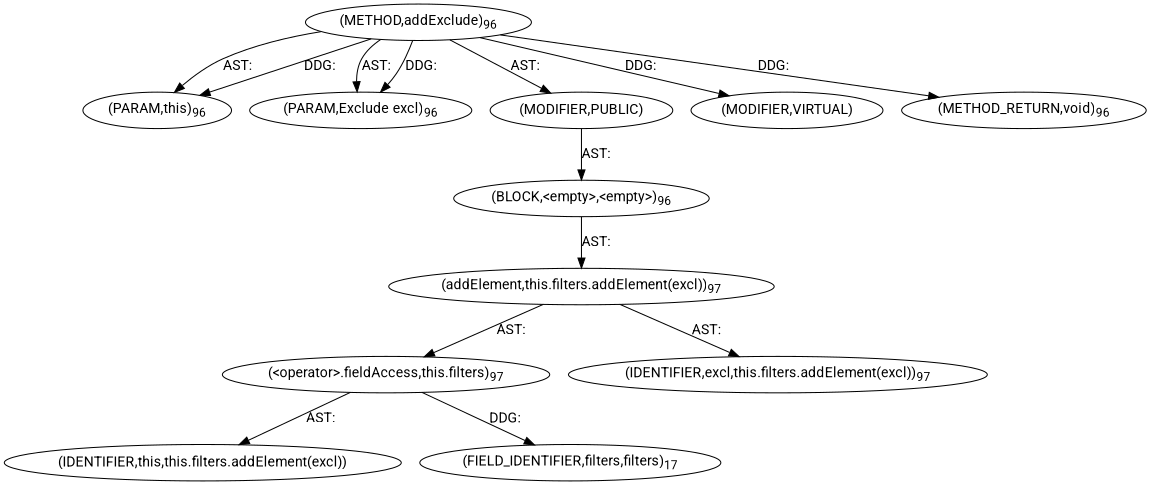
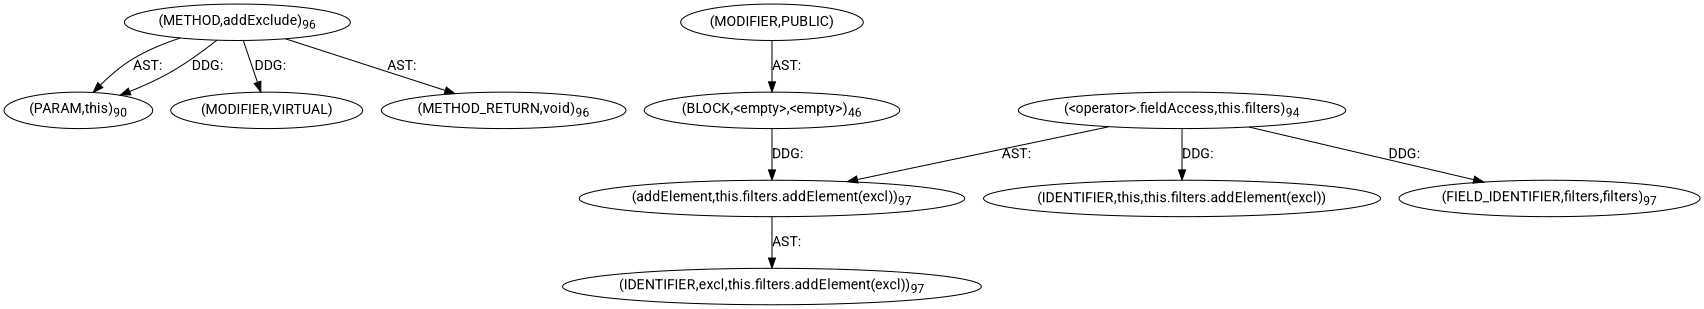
(496, 64) -> none
(776, 66) -> (404, 66)
(199, 109) -> (120, 109)
(361, 110) -> none
(664, 197) -> (855, 109)
(599, 242) -> (790, 154)
(488, 329) -> (983, 153)
(497, 373) -> (1293, 109)
(323, 419) -> (1200, 154)
(671, 461) -> (1650, 197)
